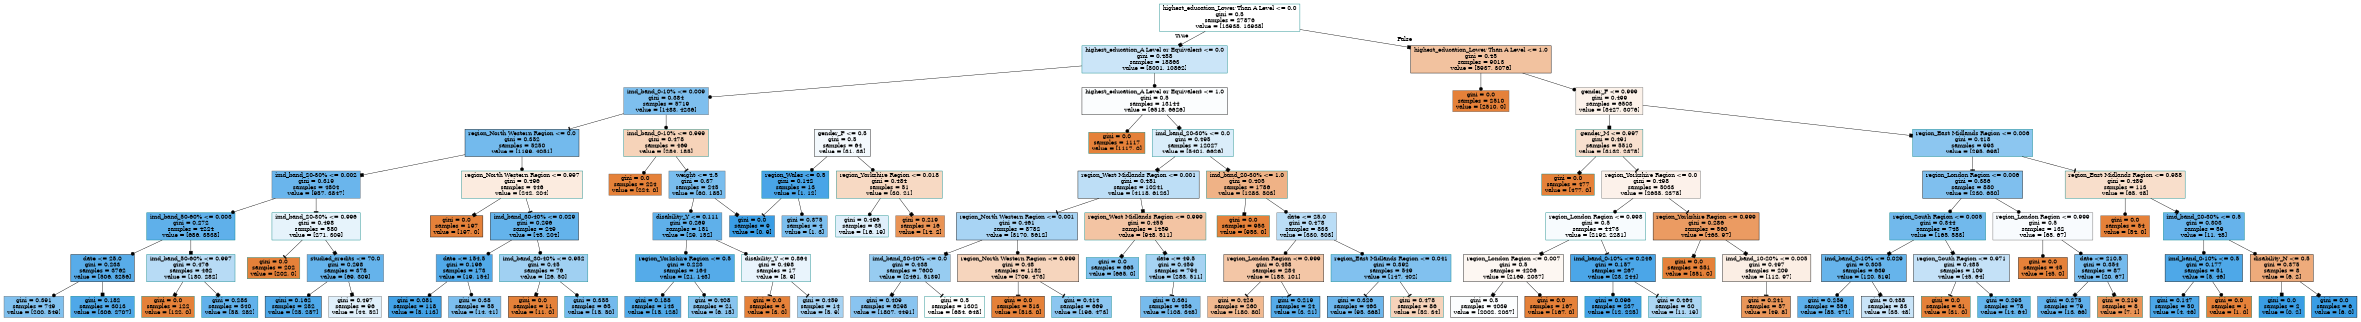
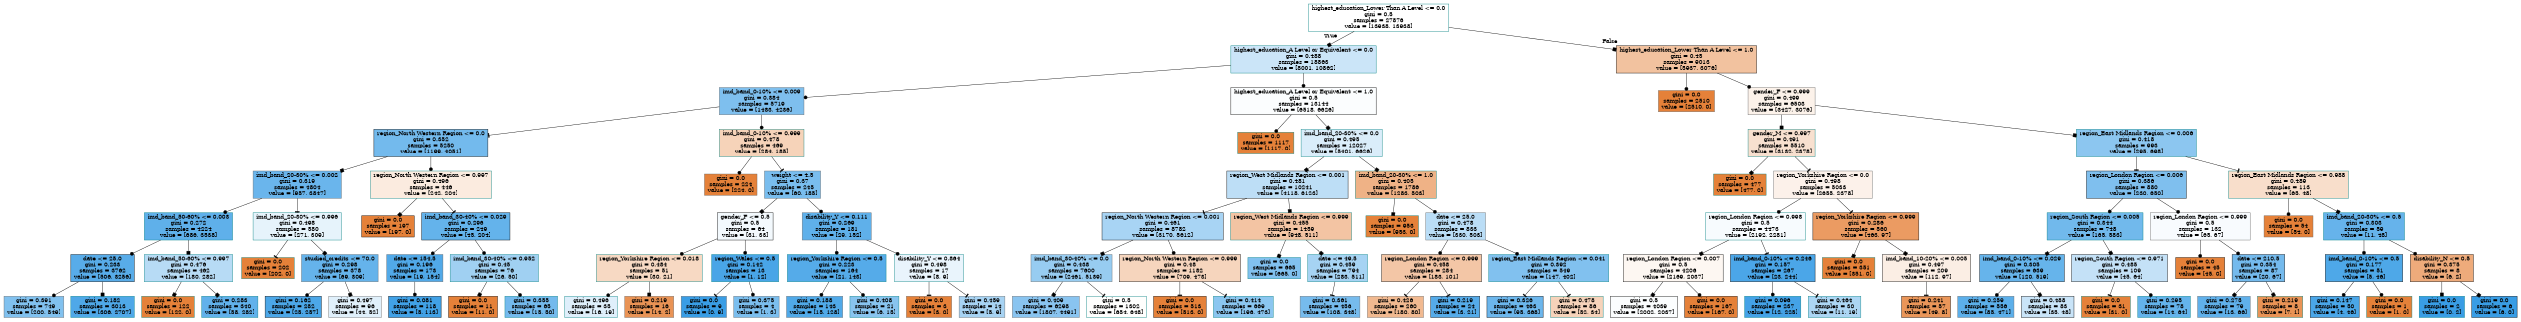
(725, 206) -> (770, 204)
(475, 307) -> none
